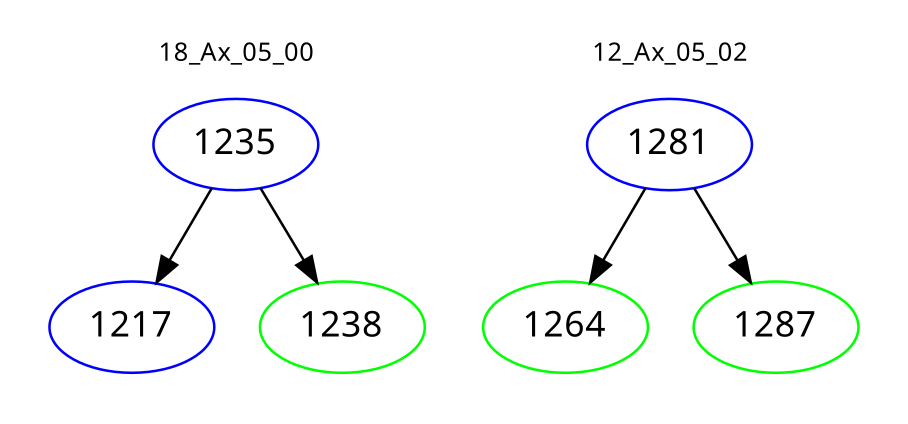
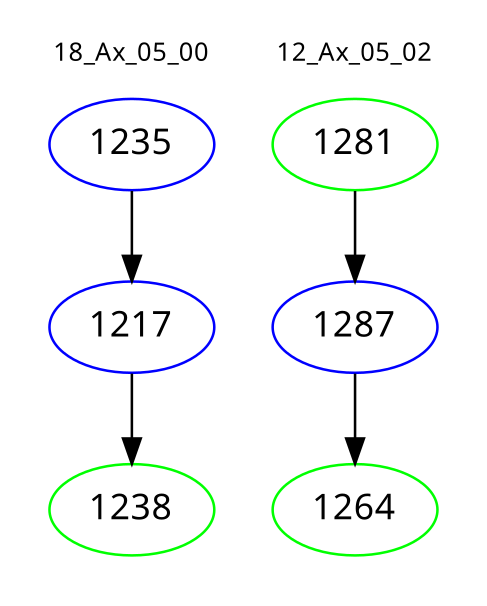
(670, 145) -> (355, 145)
(282, 224) -> (132, 406)
(624, 224) -> (355, 406)
(776, 327) -> (355, 327)
